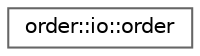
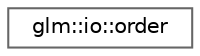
(100, 28) -> (100, 28)
